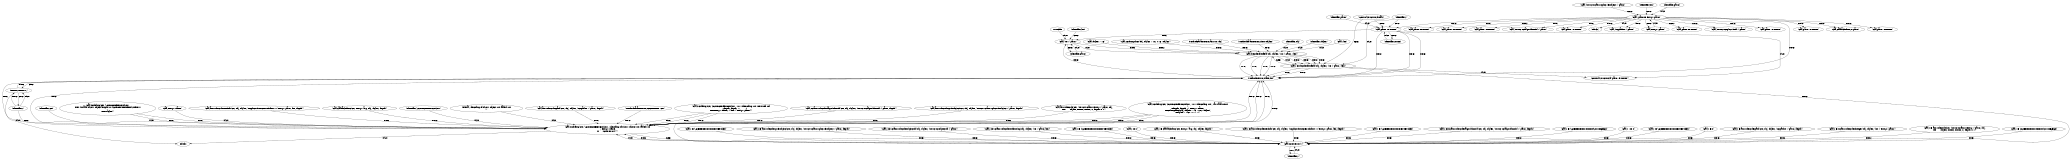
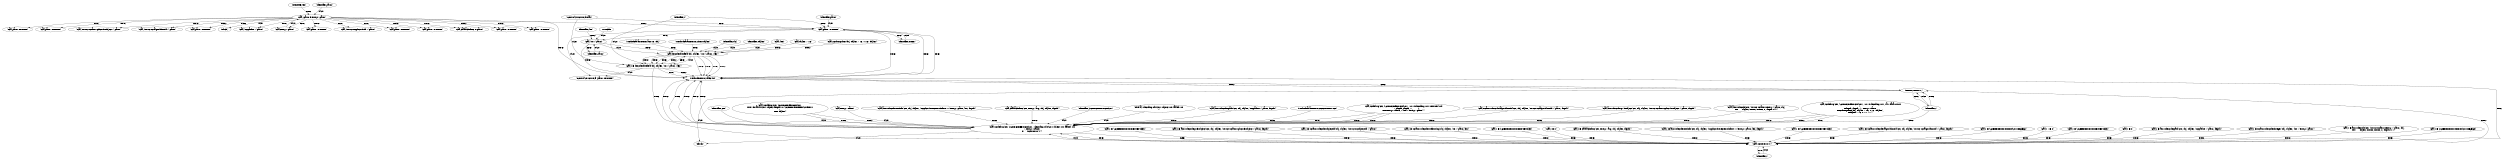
(1624, 11) -> (207, 22)
(1357, 42) -> (575, 42)
(1147, 72) -> (622, 74)
none -> (2386, 139)
